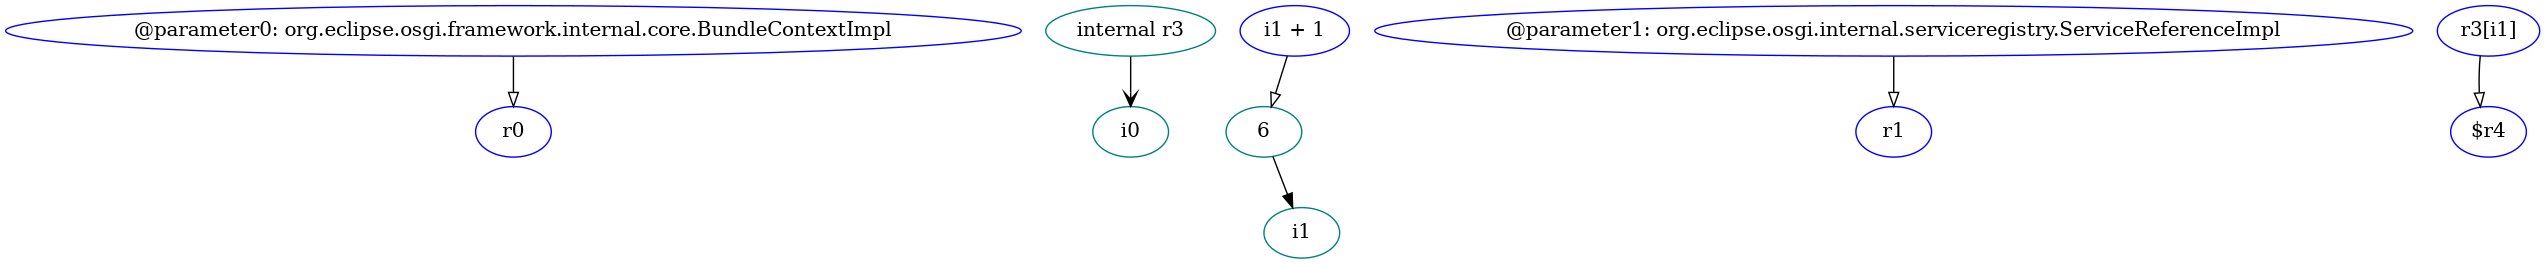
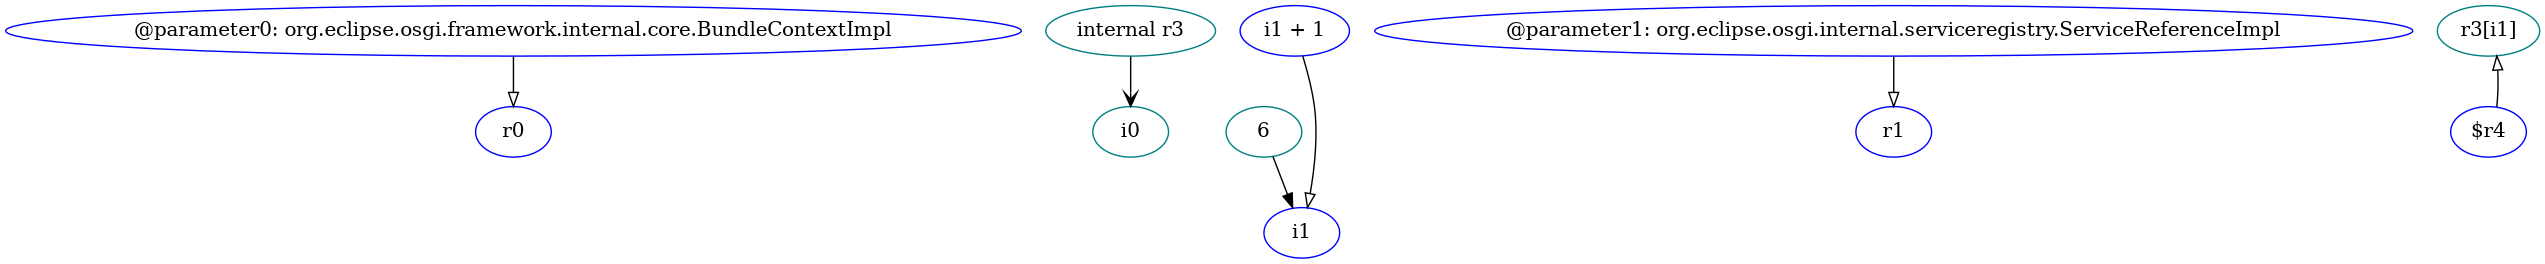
(2489, 31) -> (2489, 31)
(2479, 74) -> (2498, 89)
(1281, 75) -> (1316, 124)
(1302, 233) -> (1302, 233)
